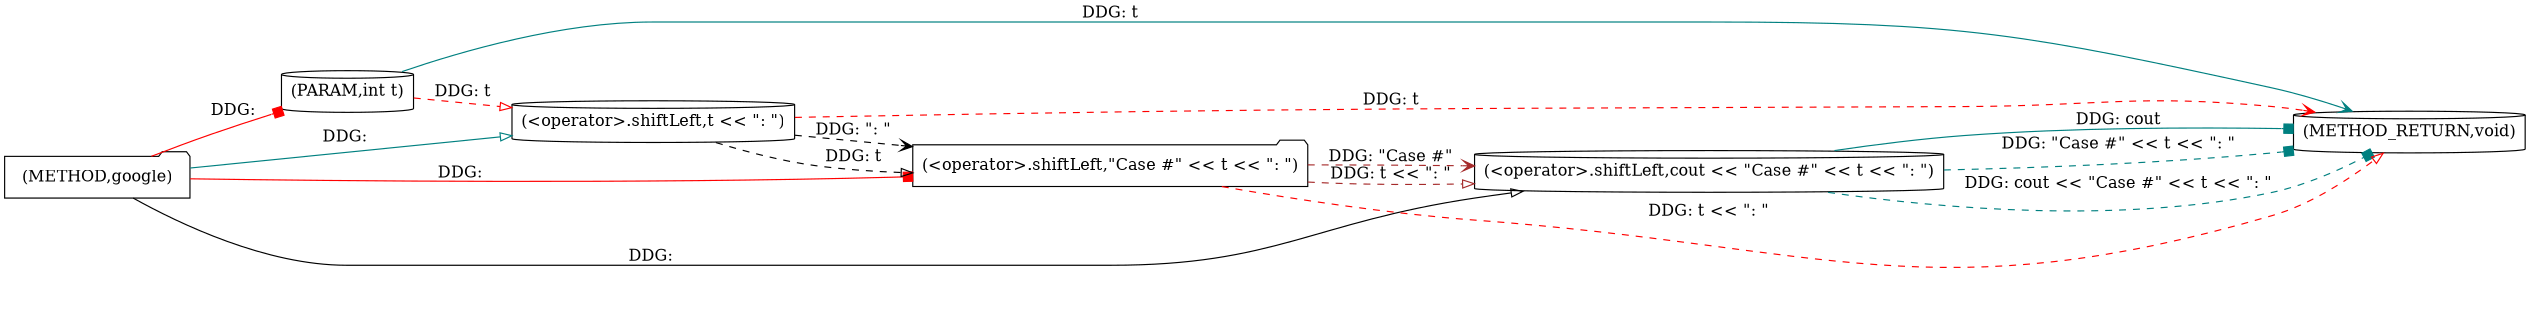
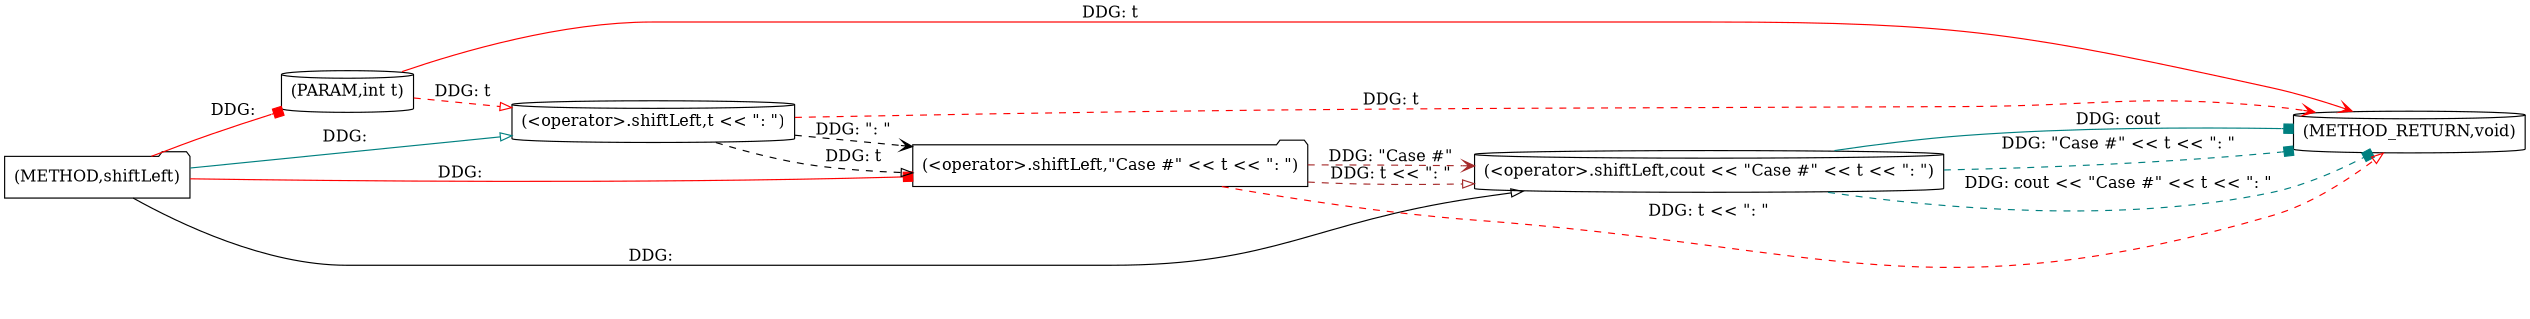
(1373, 22) -> (1373, 22)
(97, 177) -> (97, 177)
